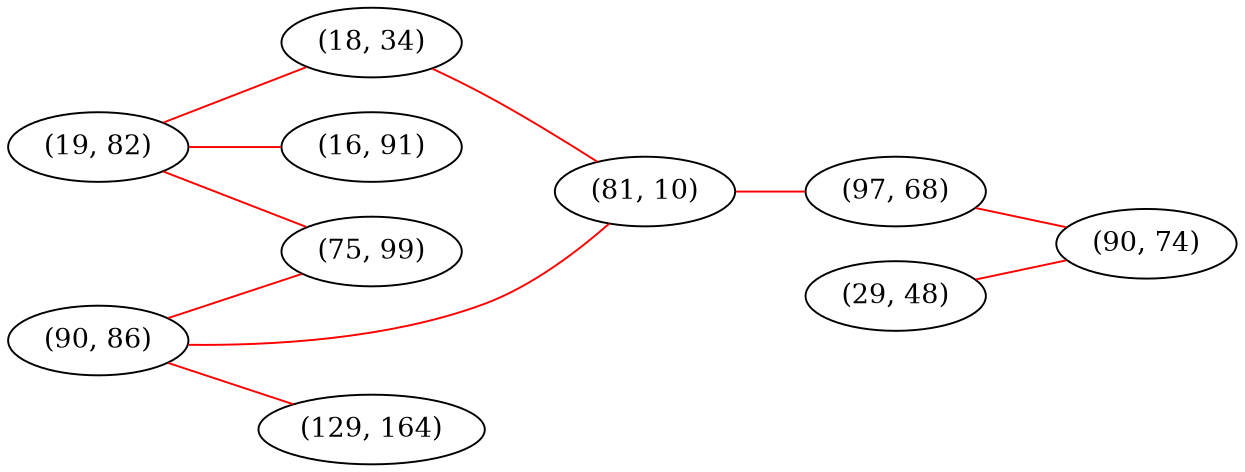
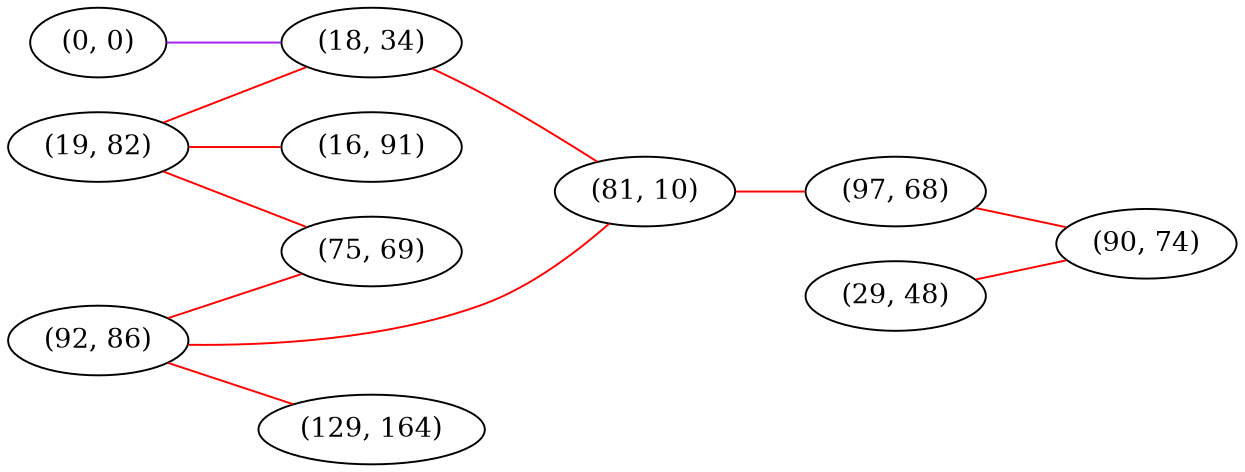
none -> (98, 43)
(372, 252) -> (372, 252)
(98, 341) -> (98, 341)
